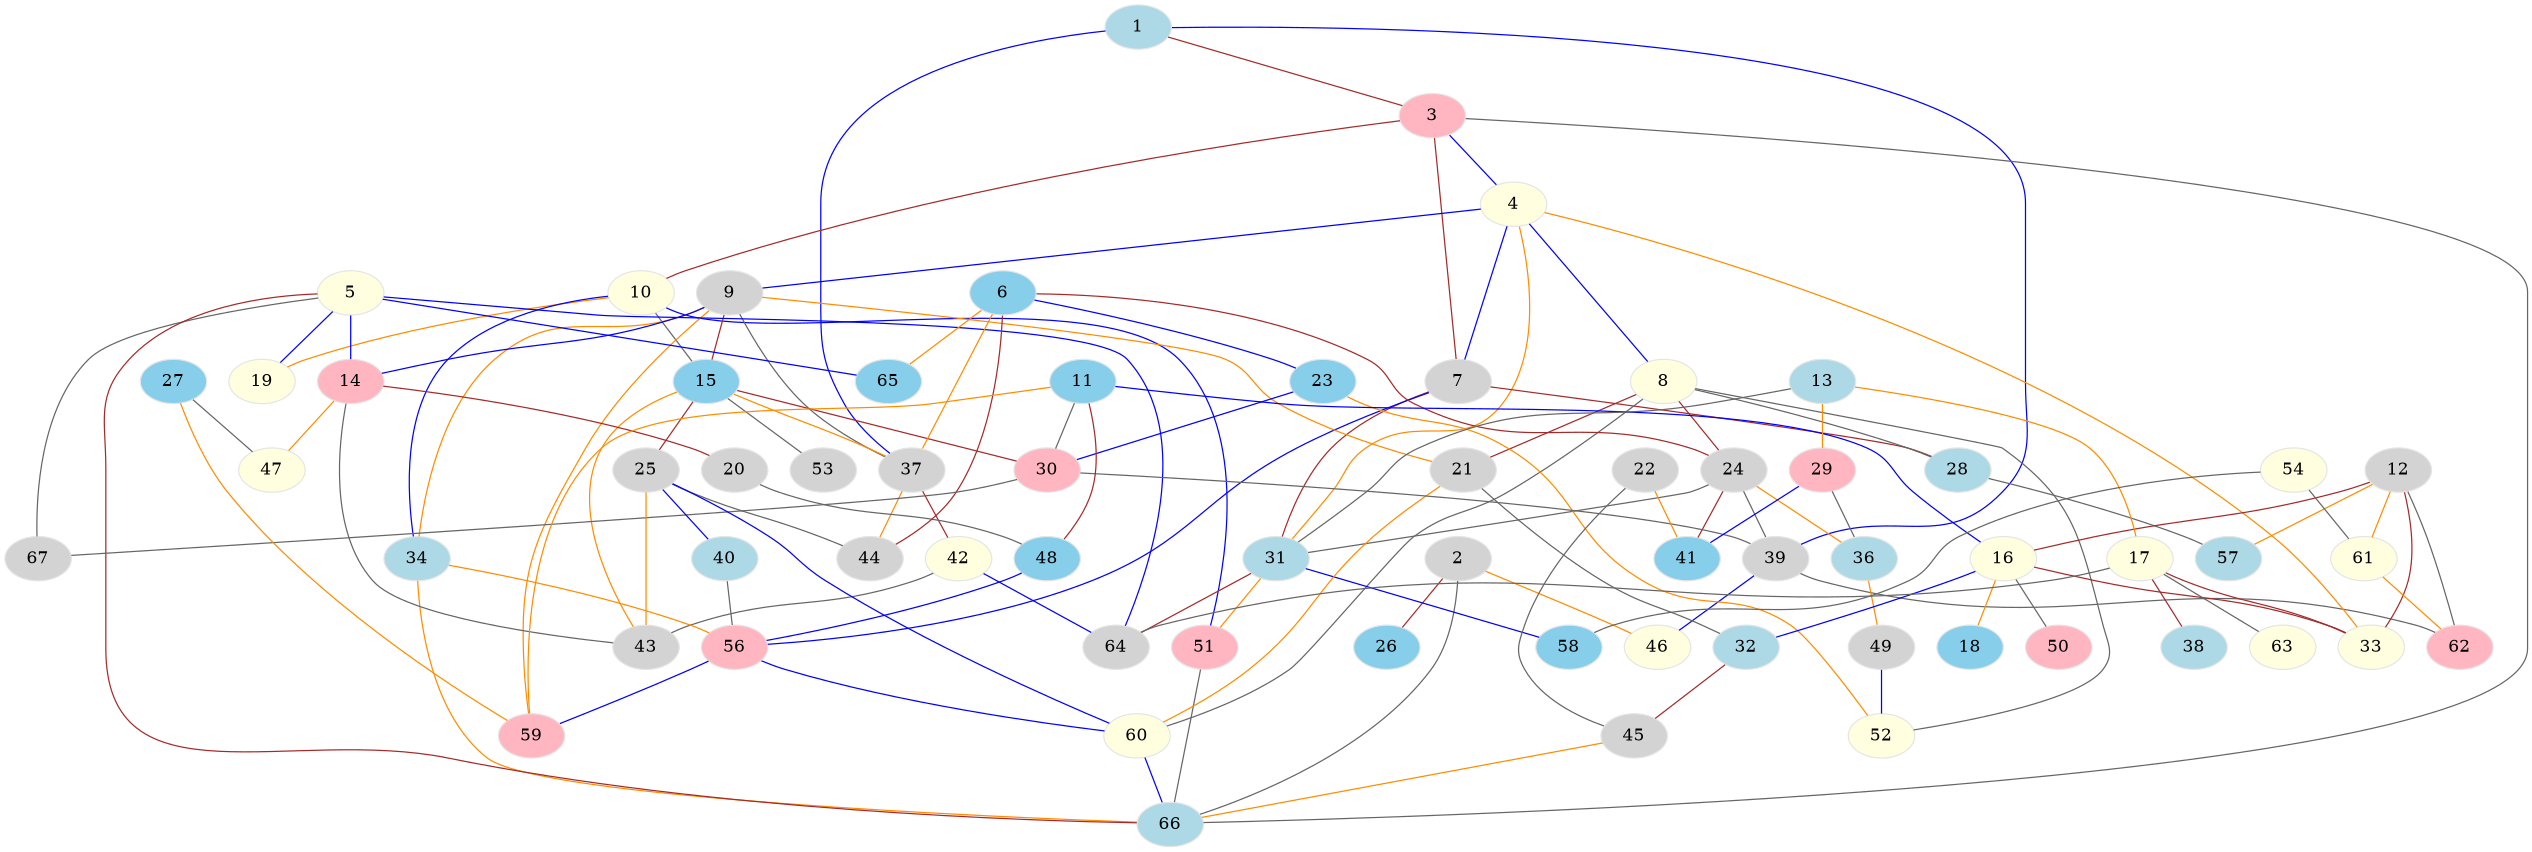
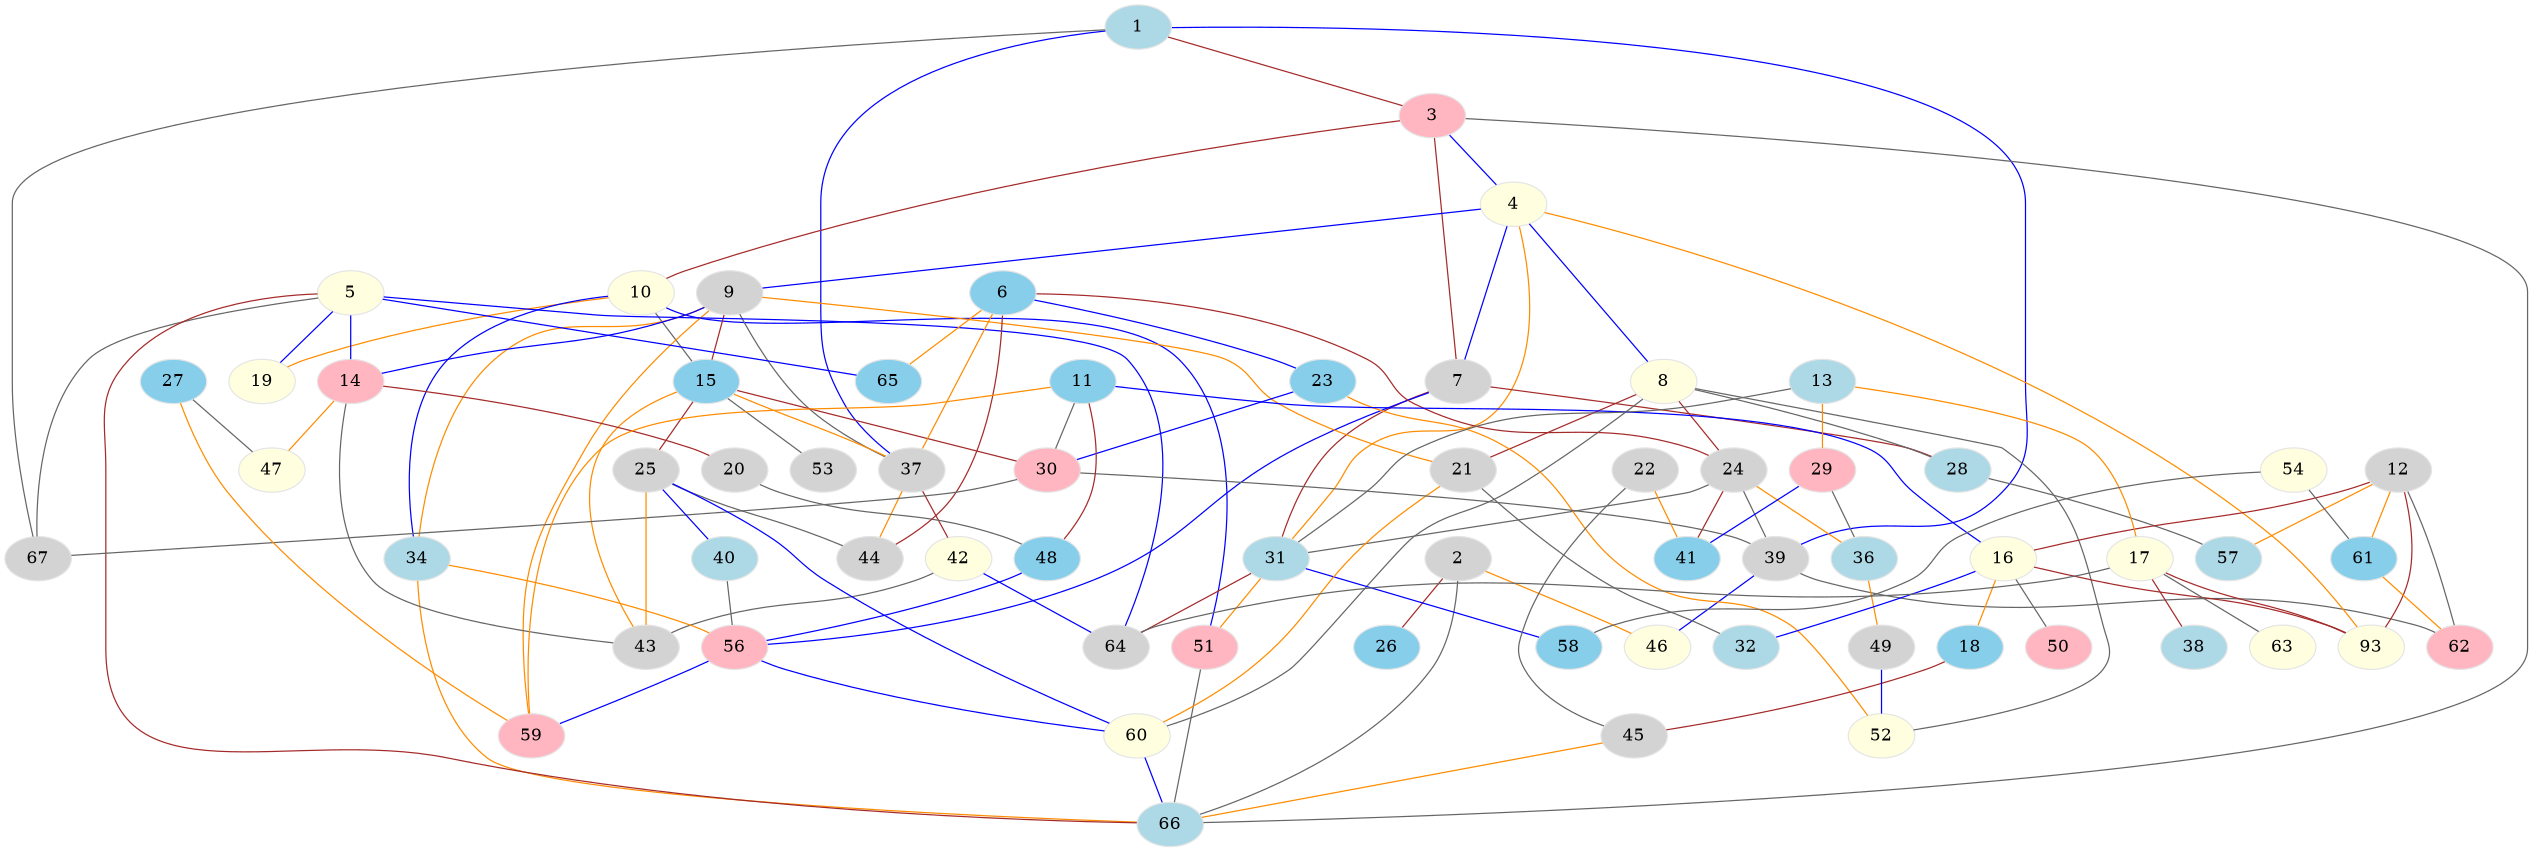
none -> (380, 91)
(2364, 559) -> (2364, 559)
(2371, 647) -> (2371, 647)
(1690, 692) -> (1807, 702)
